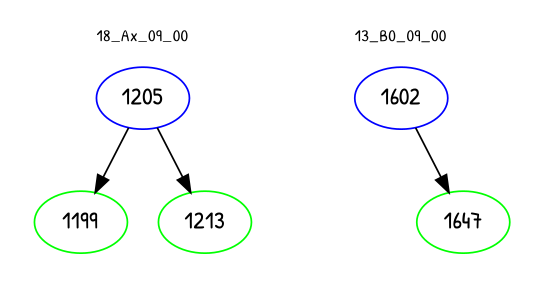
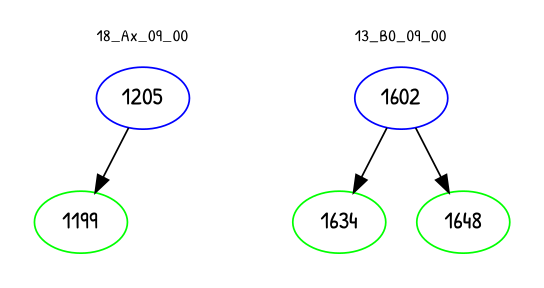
(205, 222) -> none
none -> (339, 222)
(463, 222) -> (463, 222)
